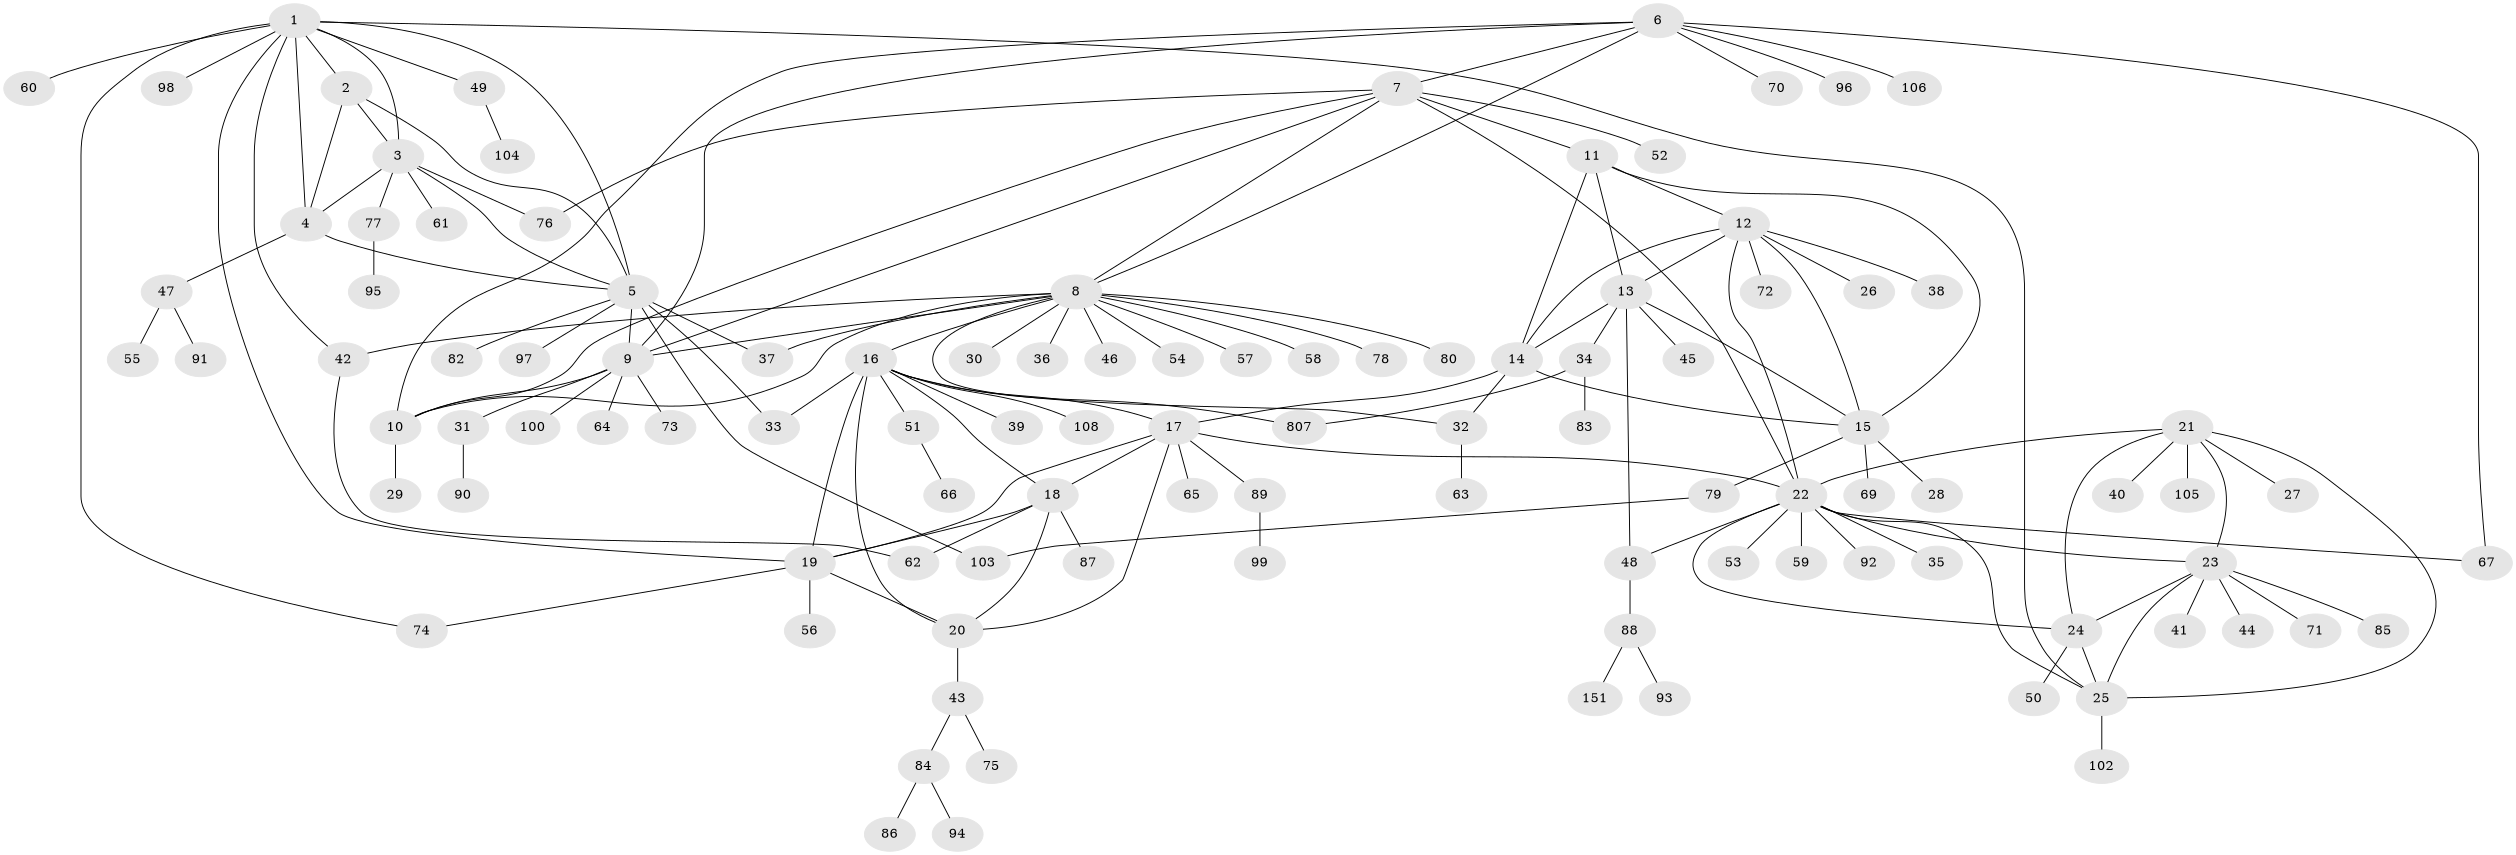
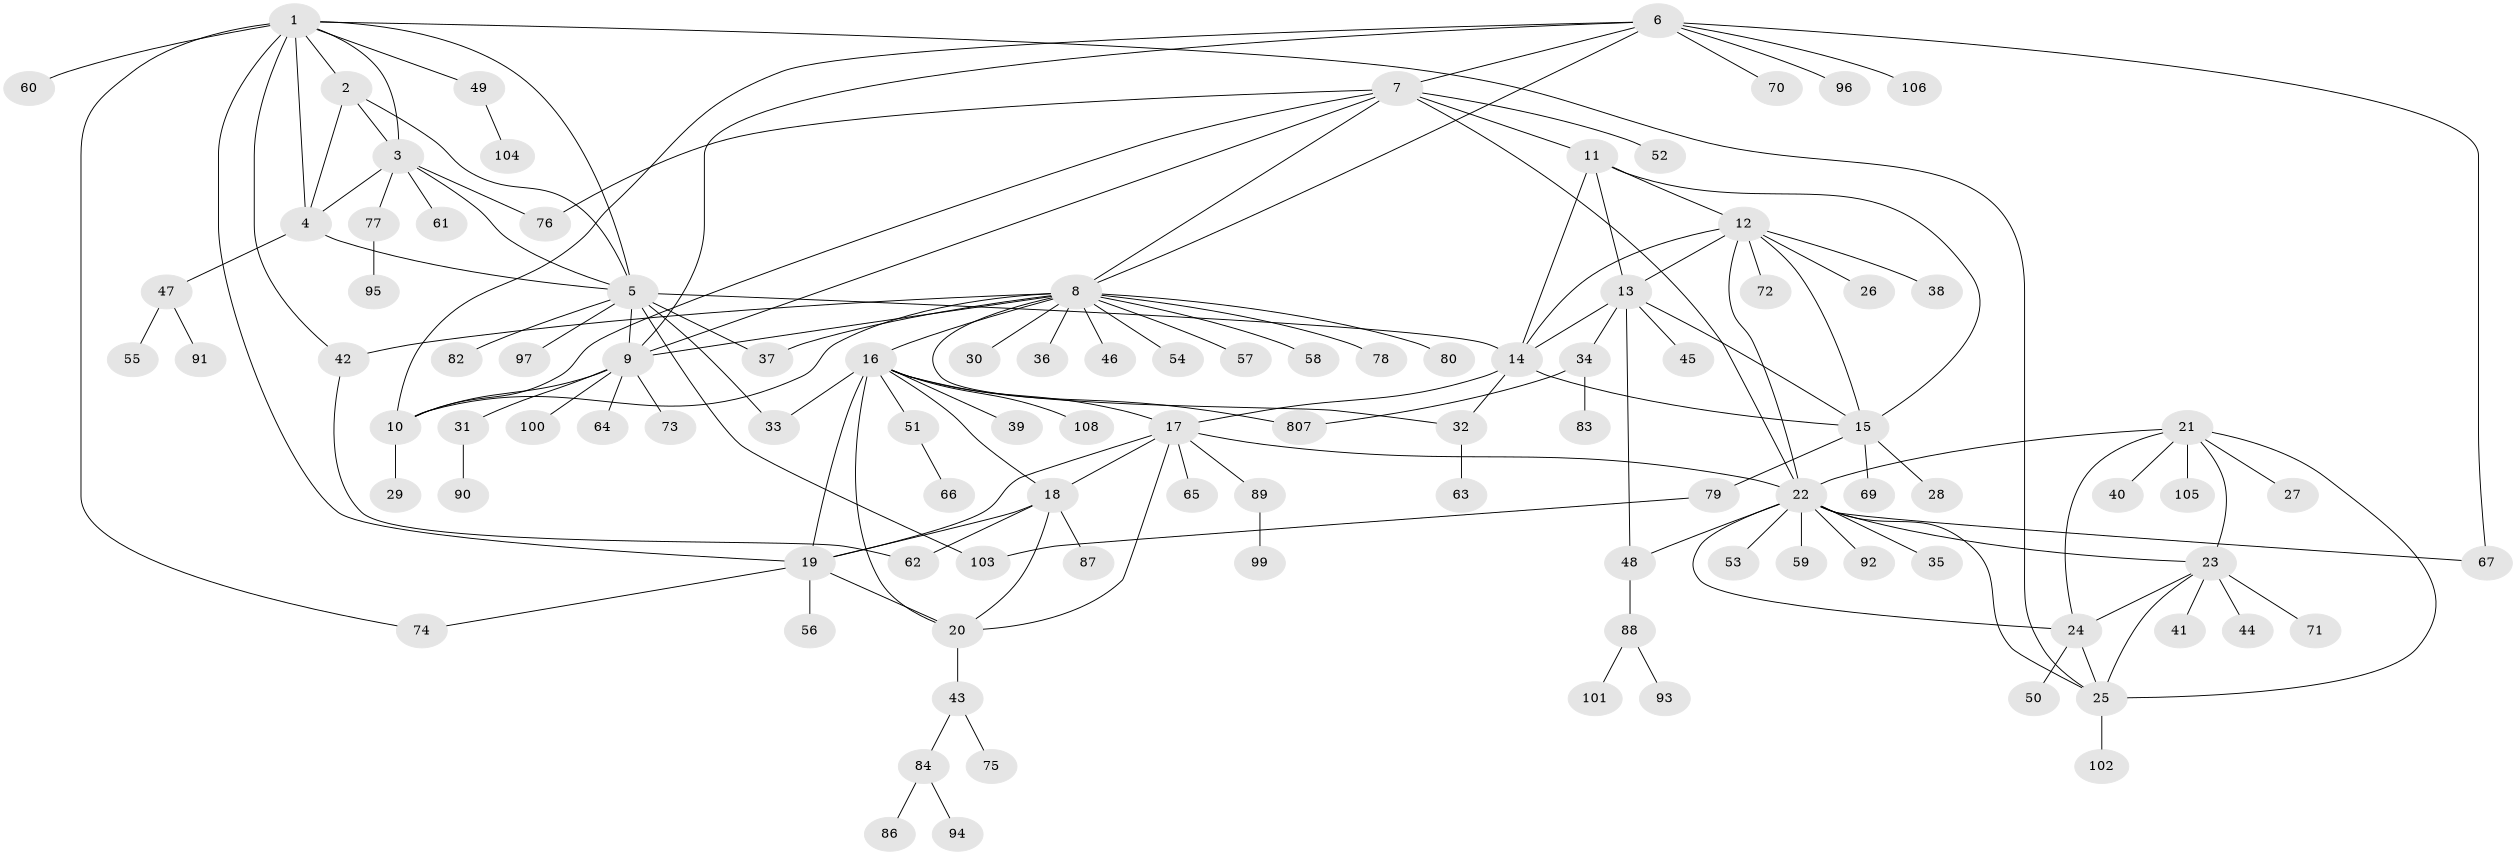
(167, 89) -> none
none -> (1079, 312)
(2383, 631) -> none
(1595, 699) -> (1595, 699)
